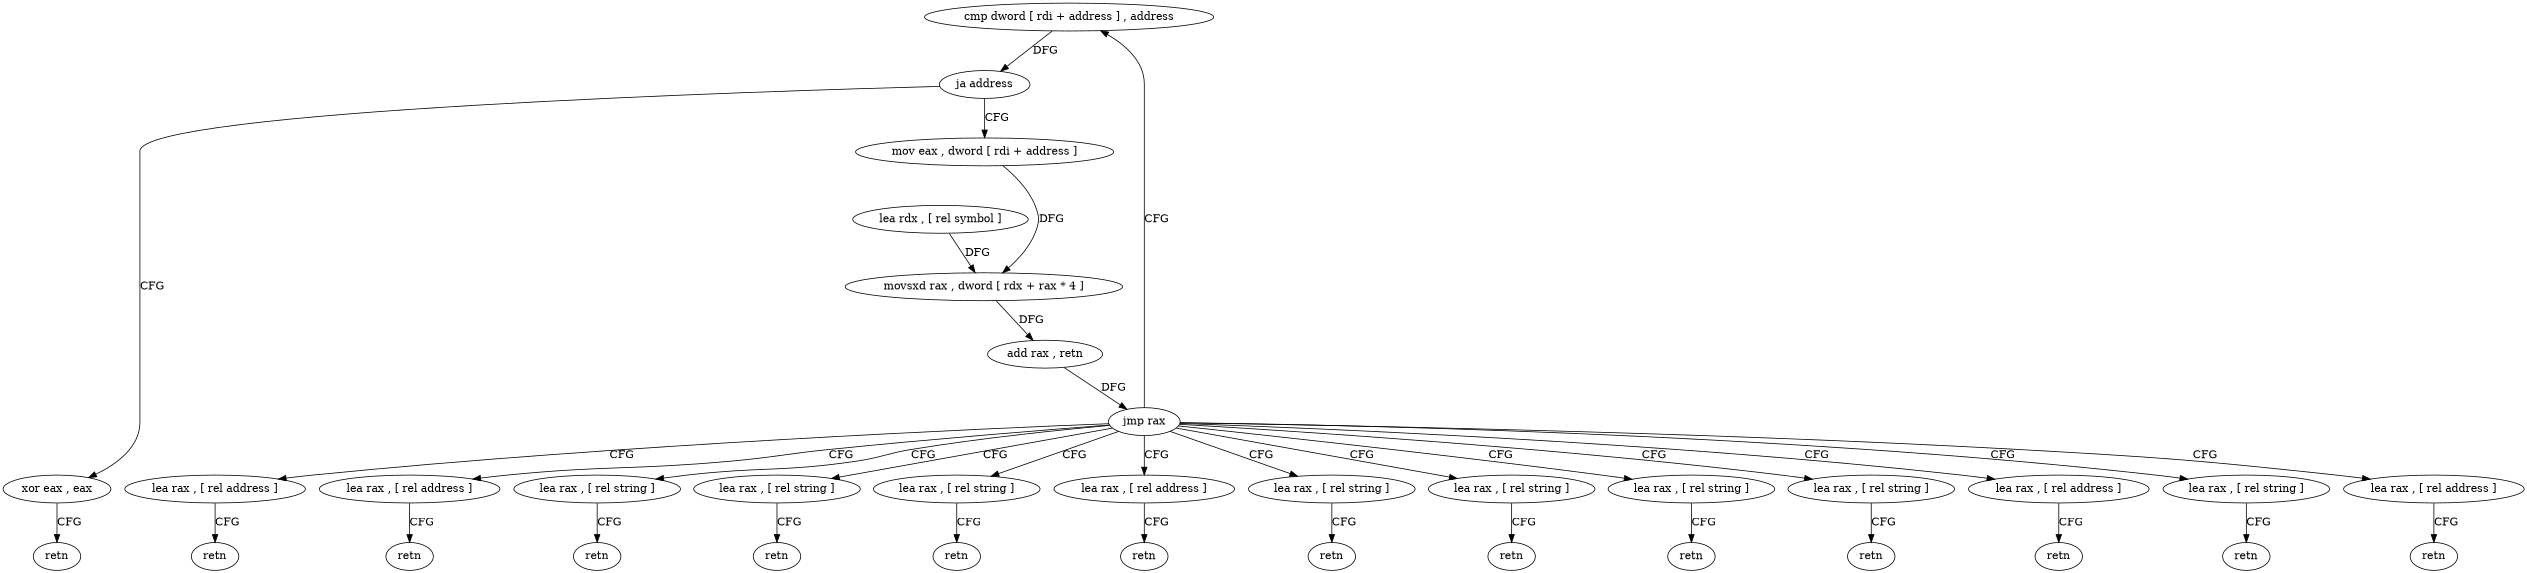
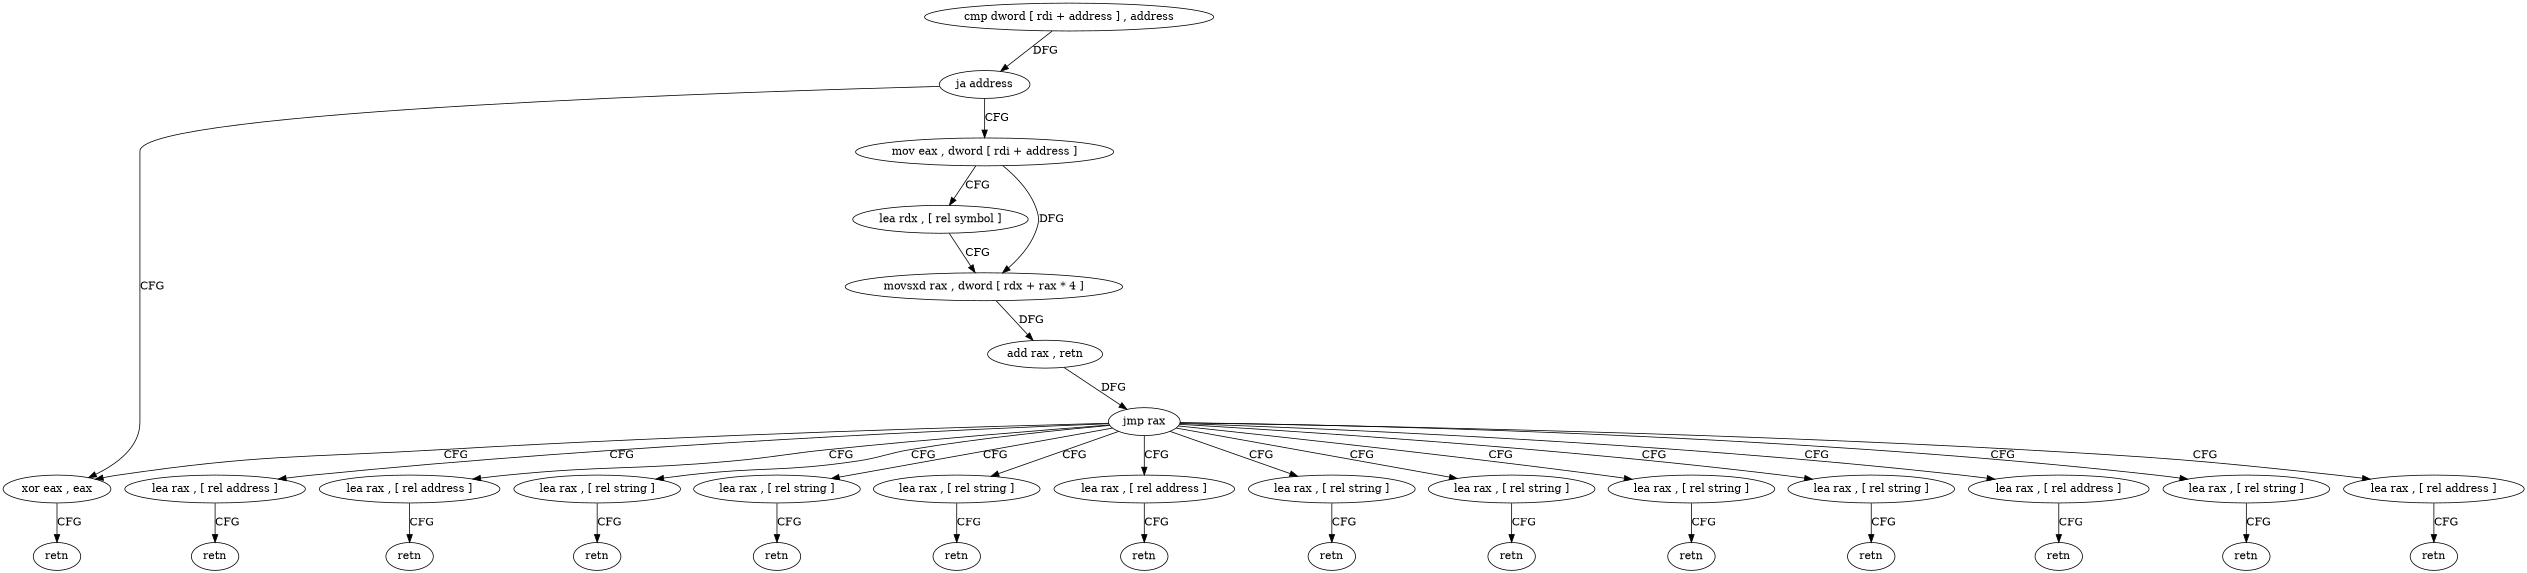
none -> (965, 182)
(1144, 213) -> (605, 441)
(978, 253) -> (978, 253)
